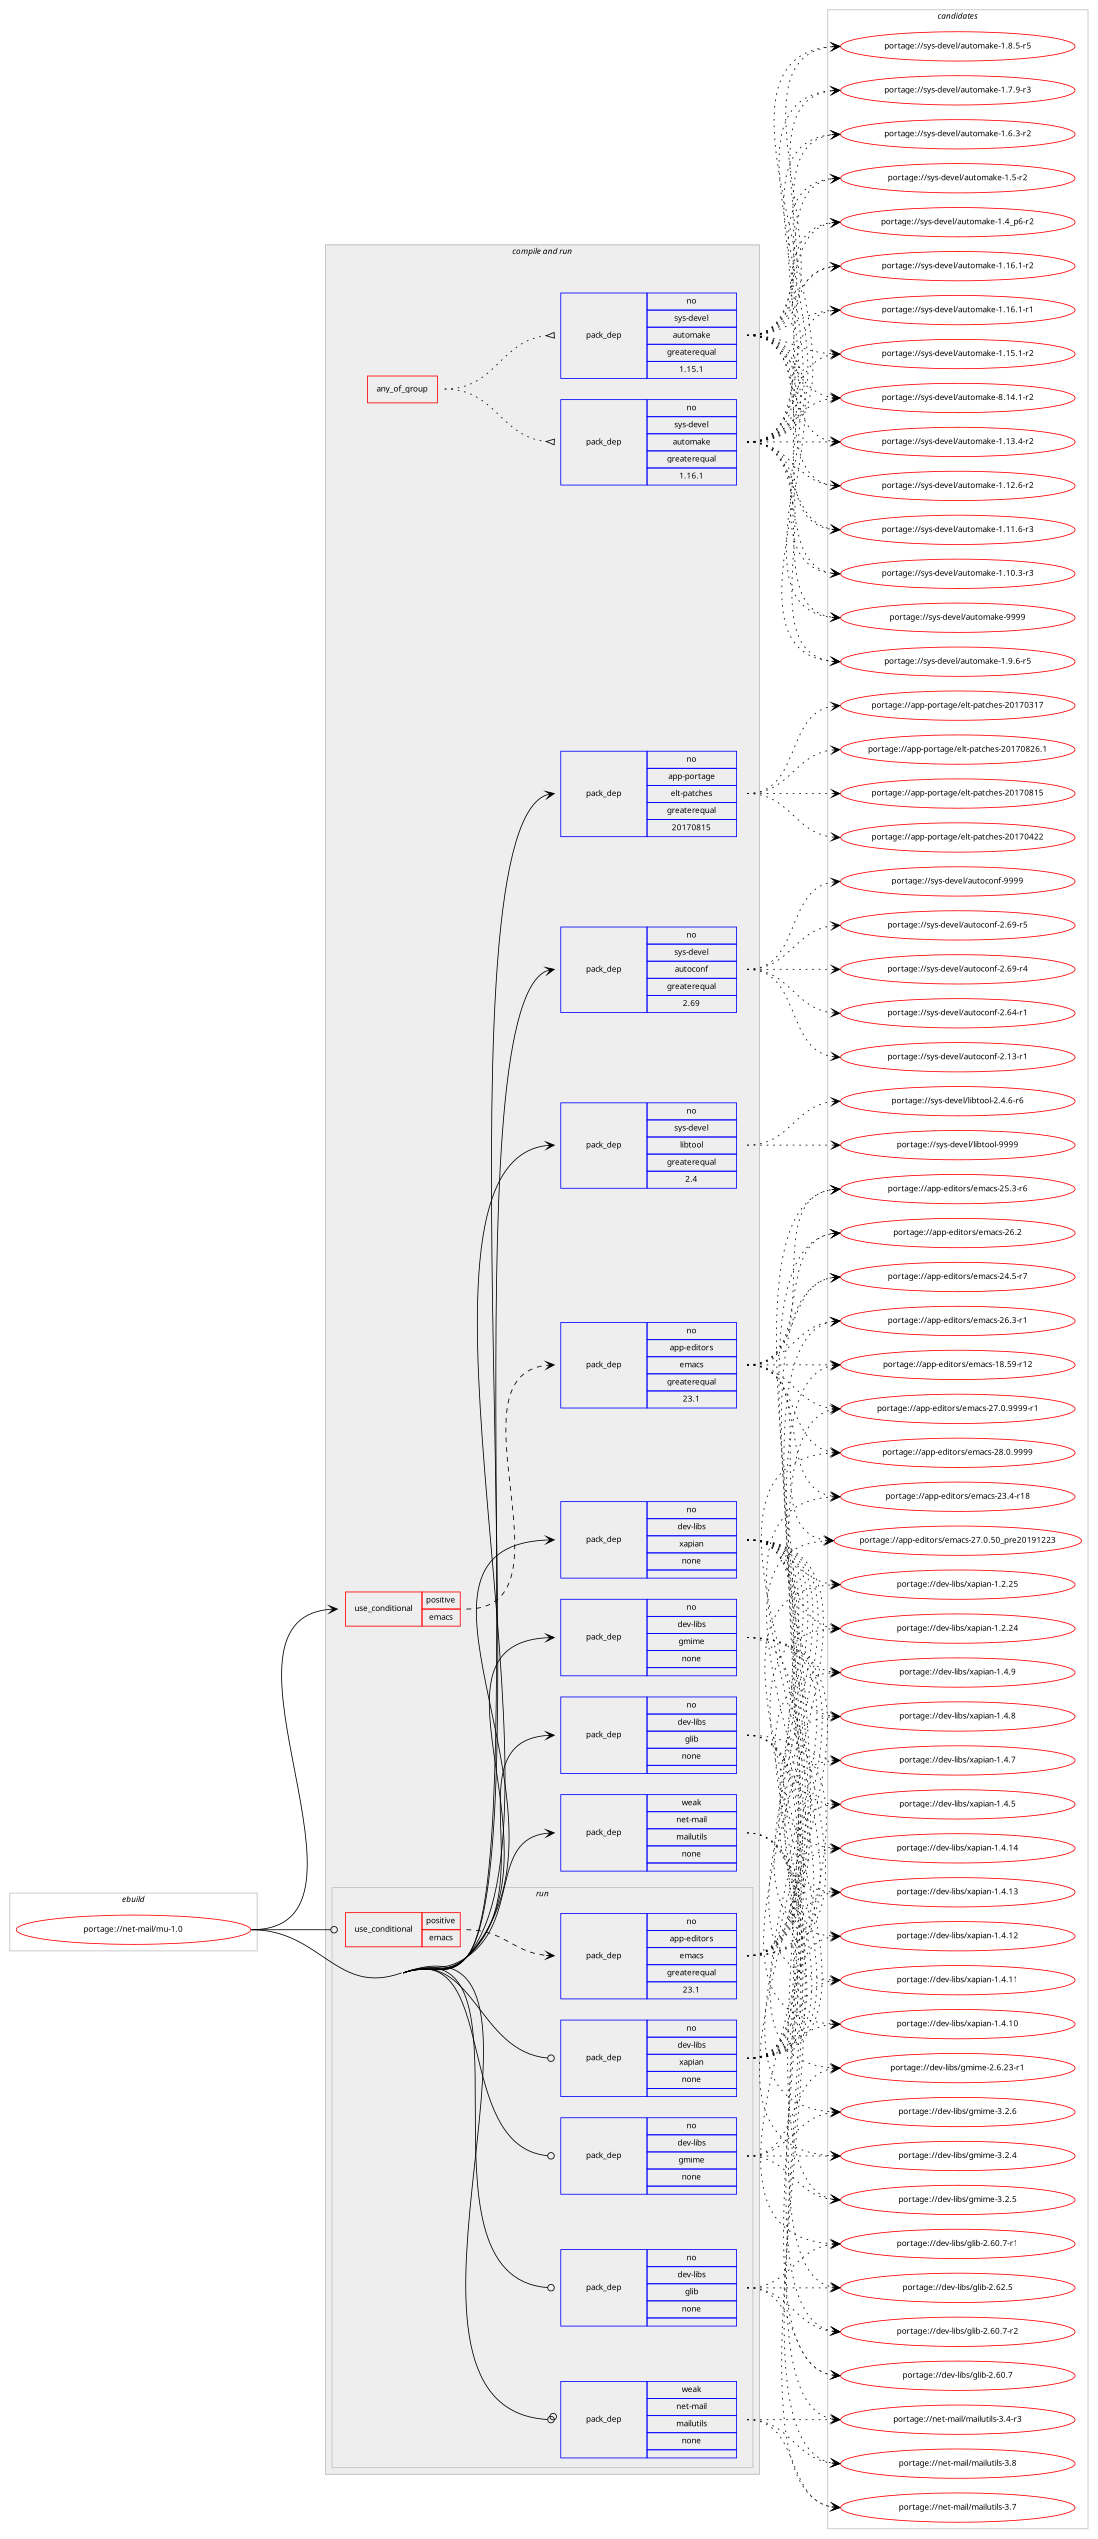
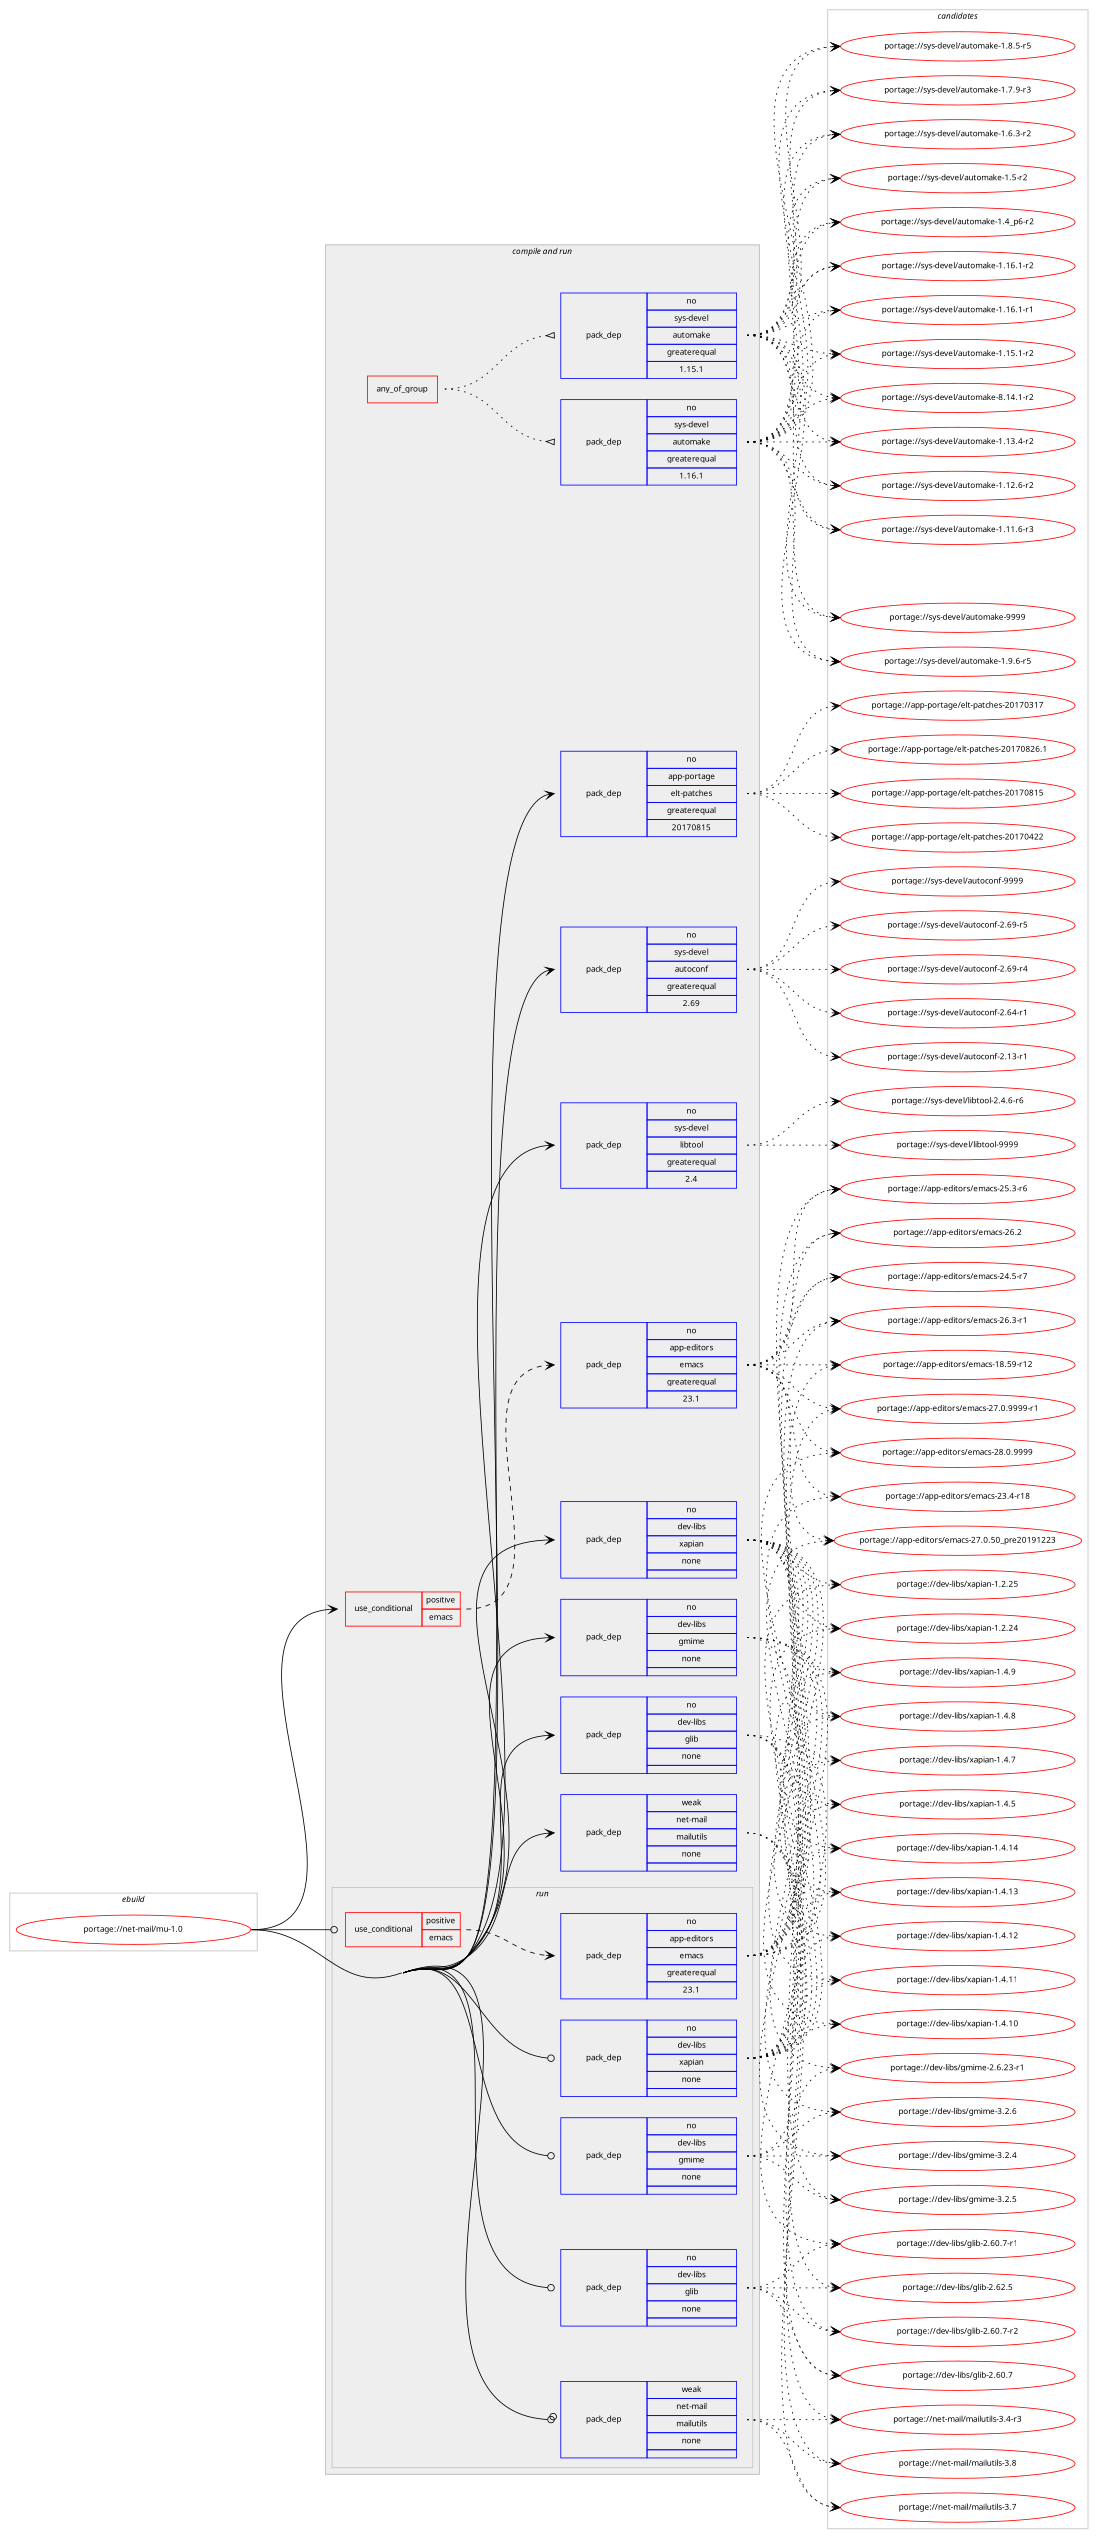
(958, 574) -> none
